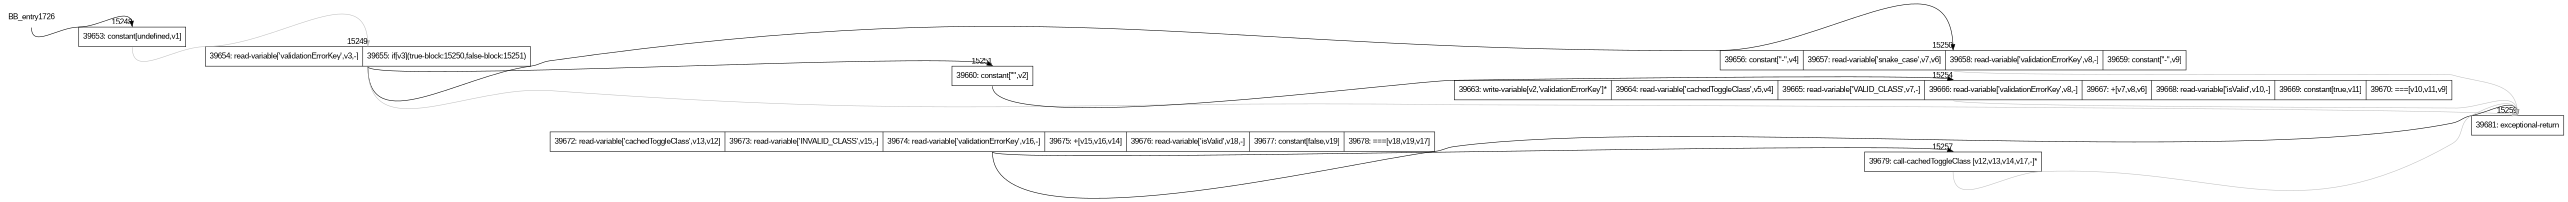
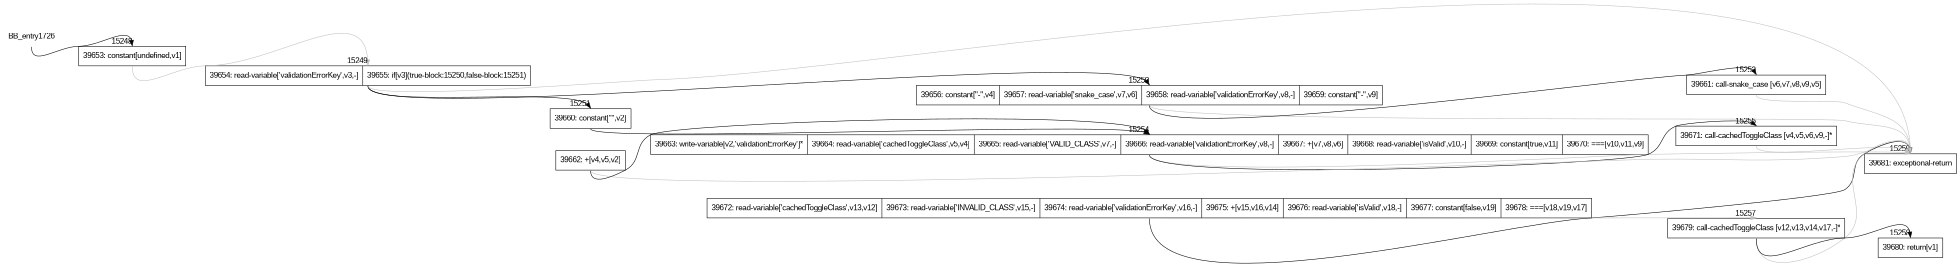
none -> (1756, 85)
none -> (1756, 136)
(1470, 152) -> (1450, 218)
none -> (591, 160)
none -> (1910, 248)
